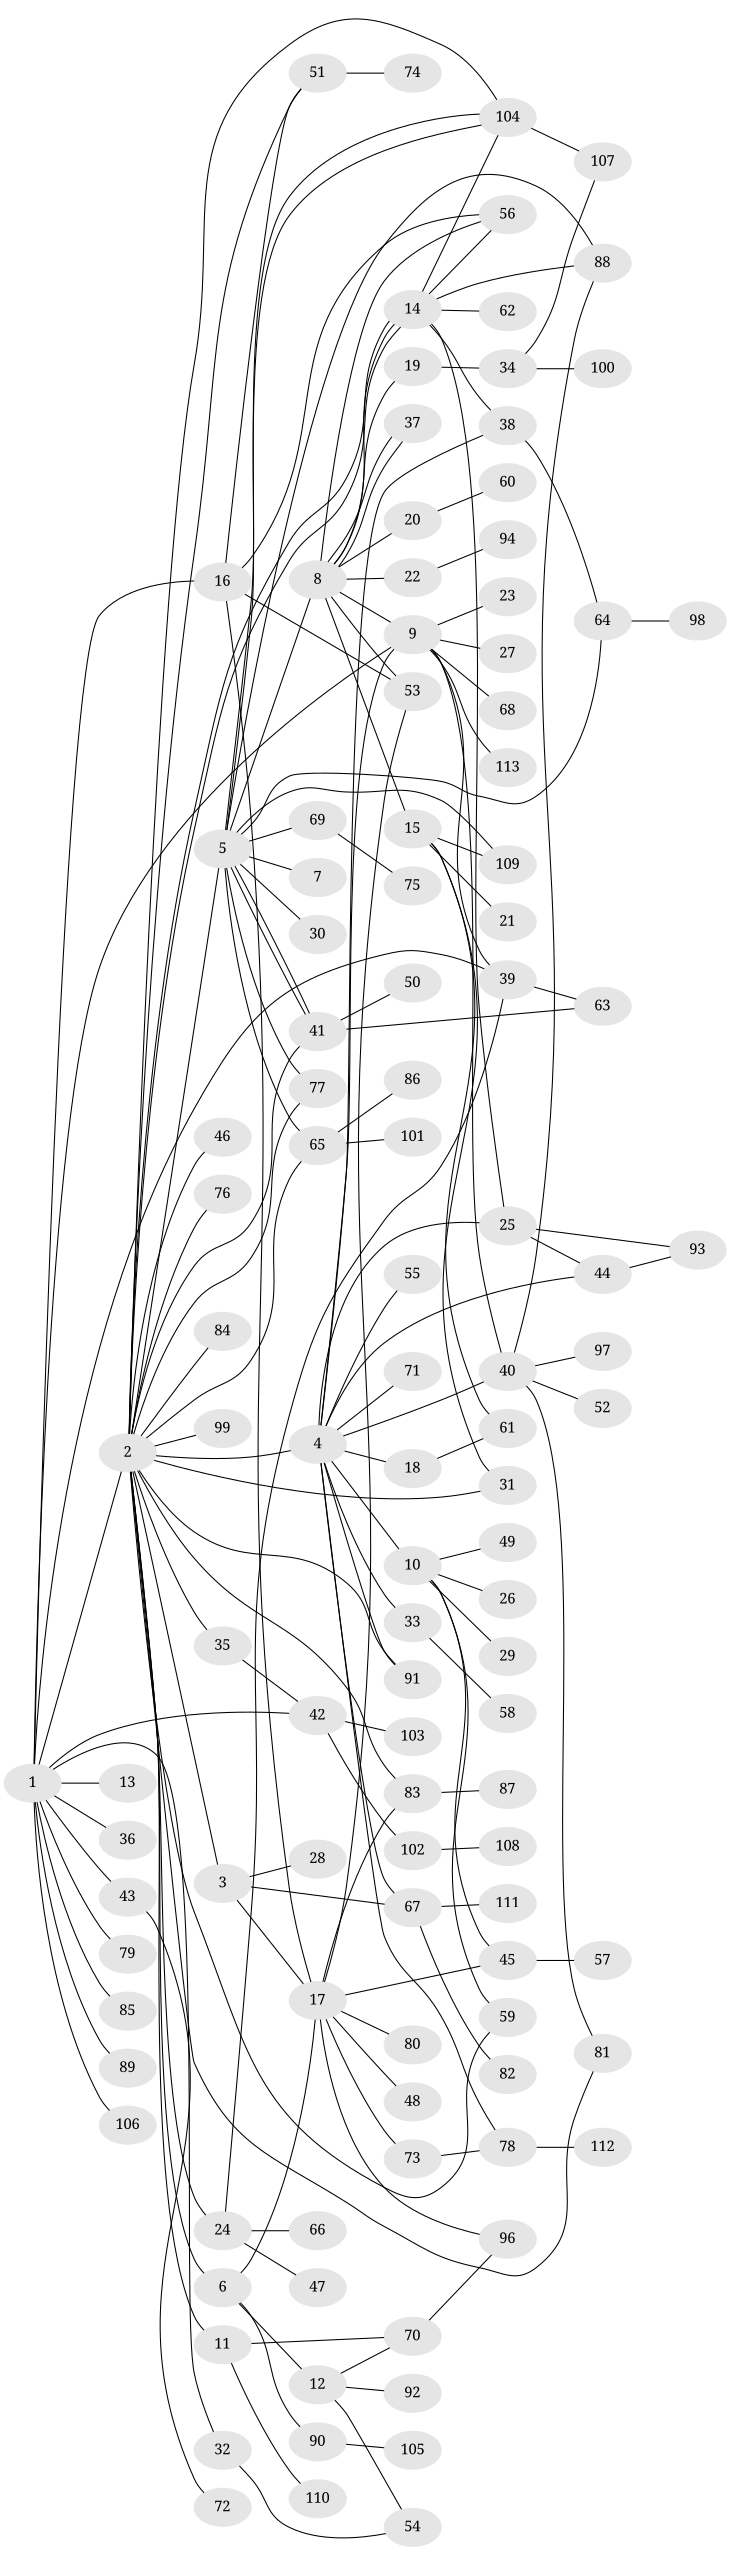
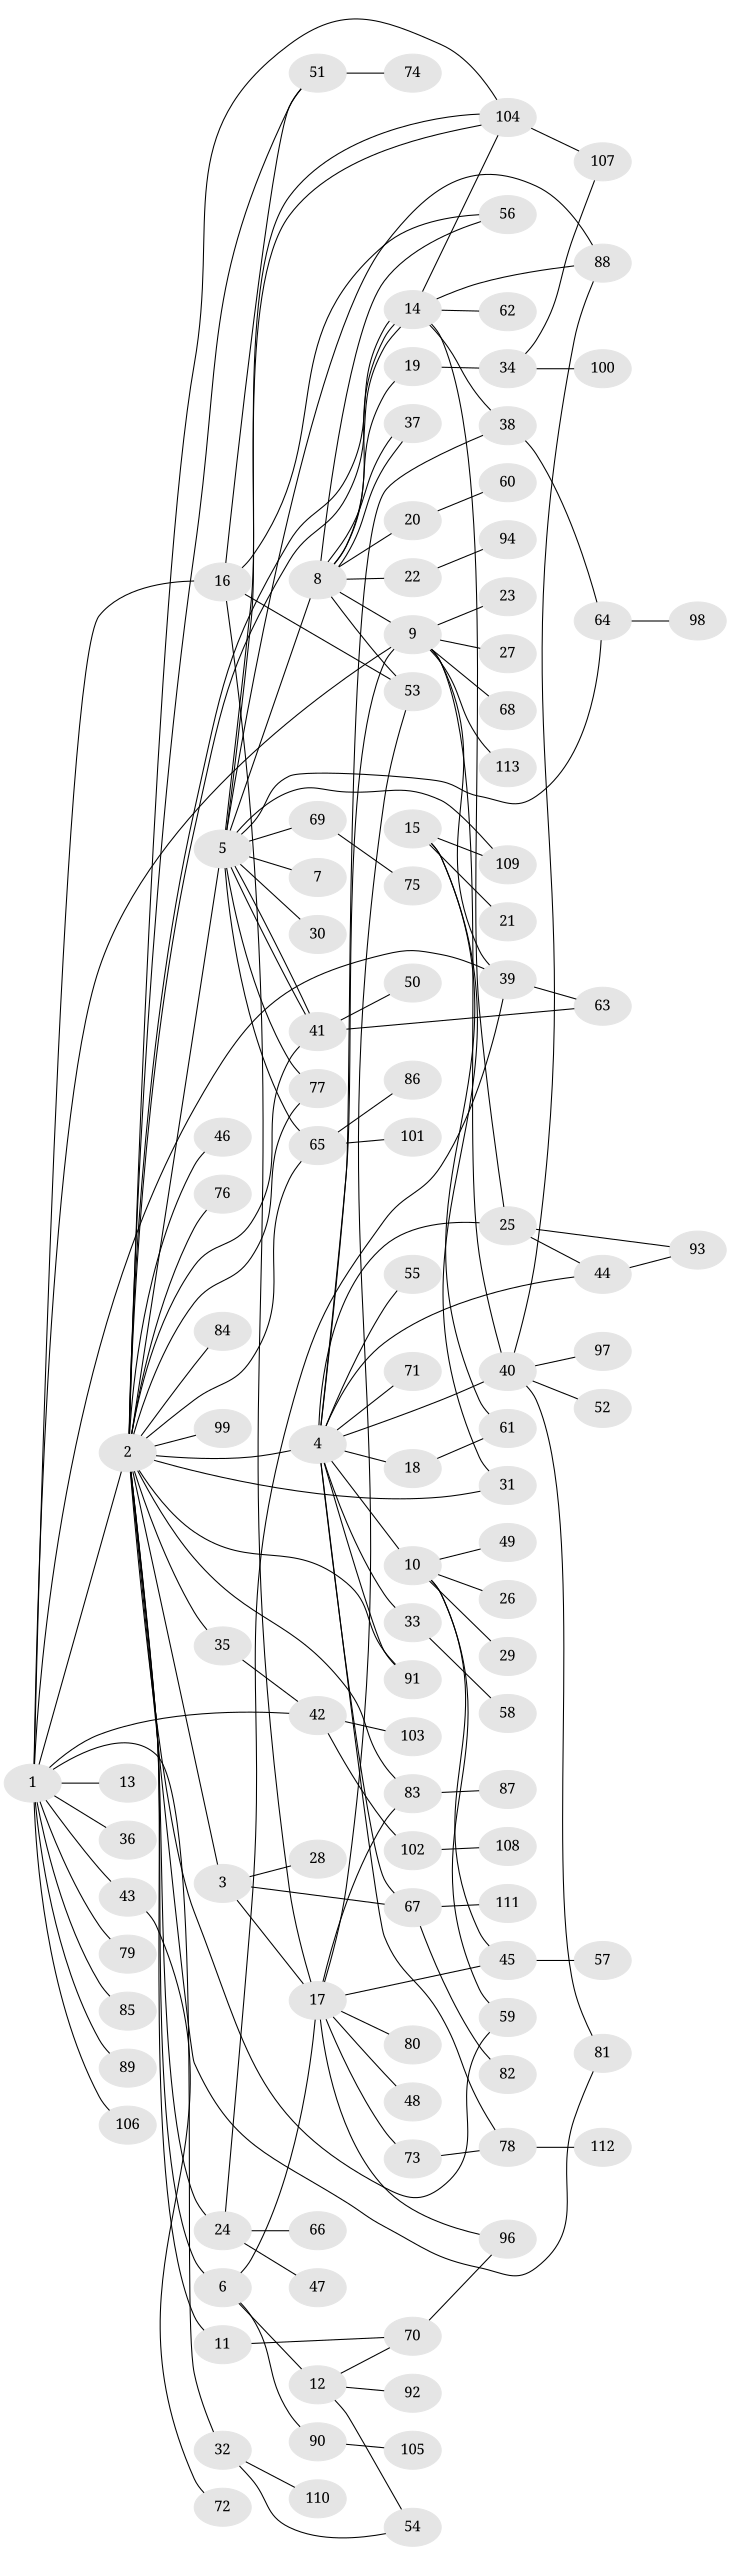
(460, 262) -> none
(375, 731) -> none
(262, 2426) -> (270, 2475)
